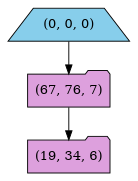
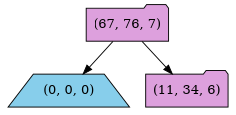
(69, 53) -> (101, 54)
(69, 157) -> (187, 91)
